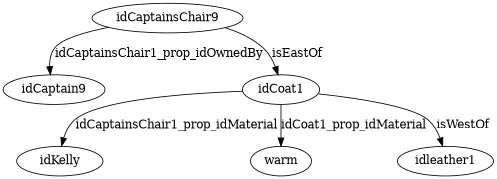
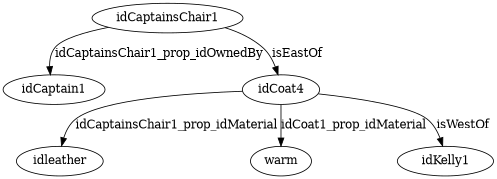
(168, 18) -> (168, 18)
(54, 90) -> (54, 90)
(281, 90) -> (281, 90)
(60, 161) -> (60, 161)
(445, 161) -> (445, 161)
